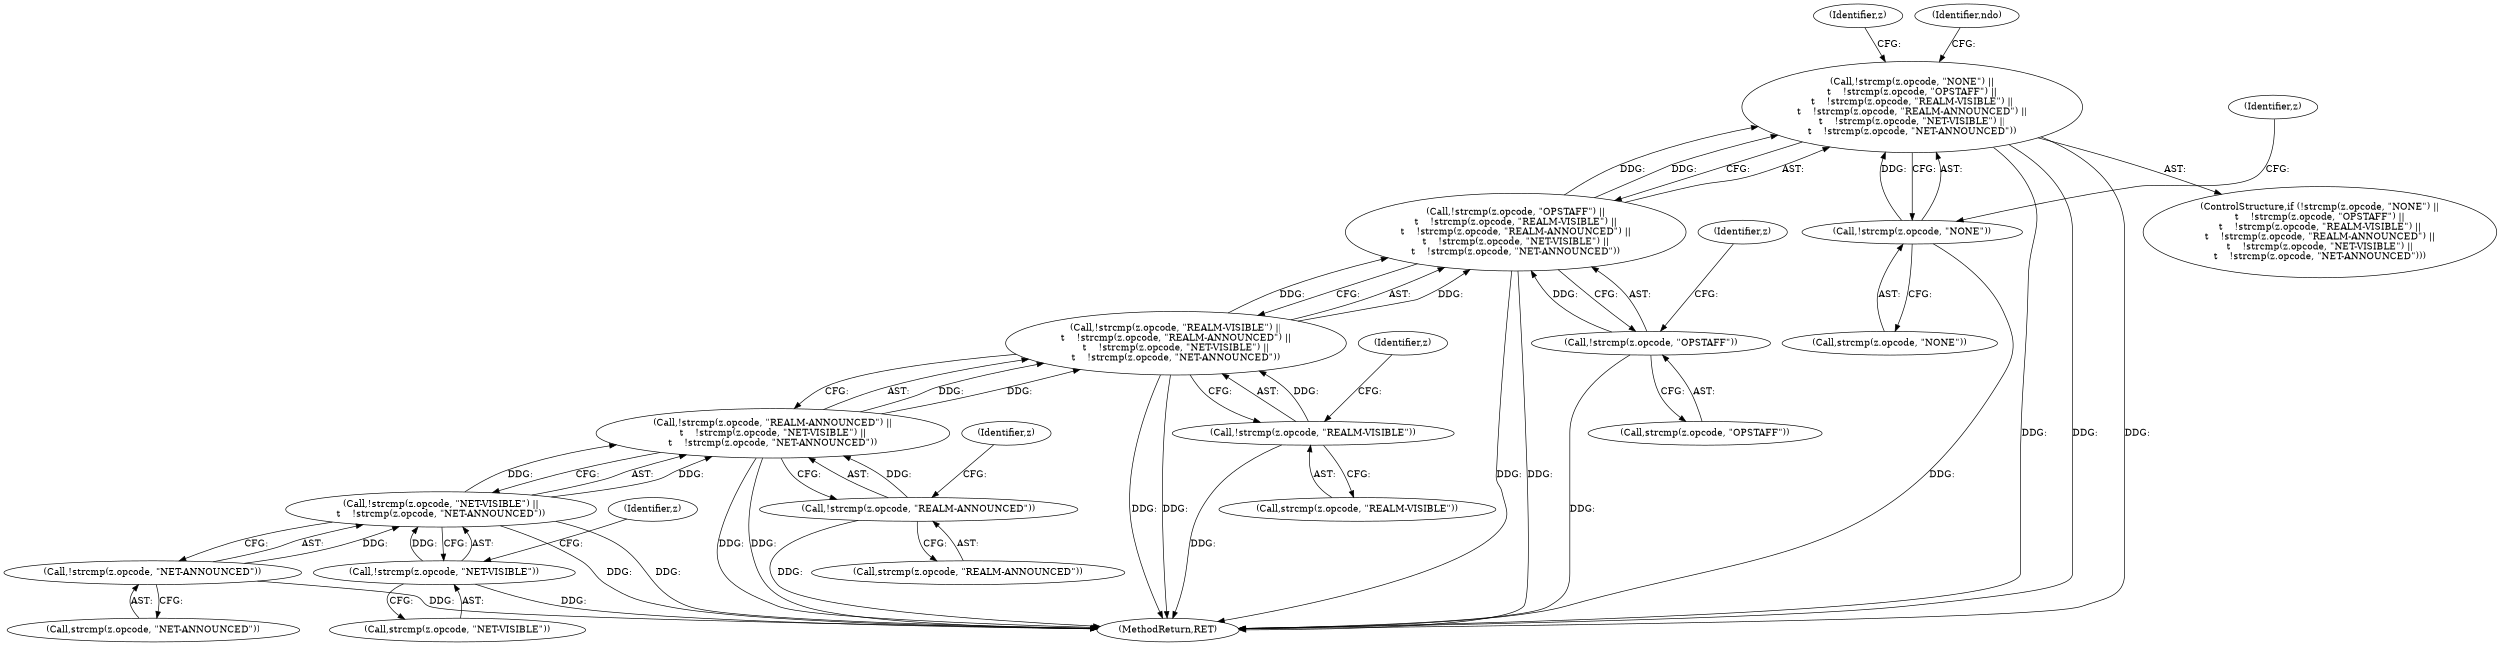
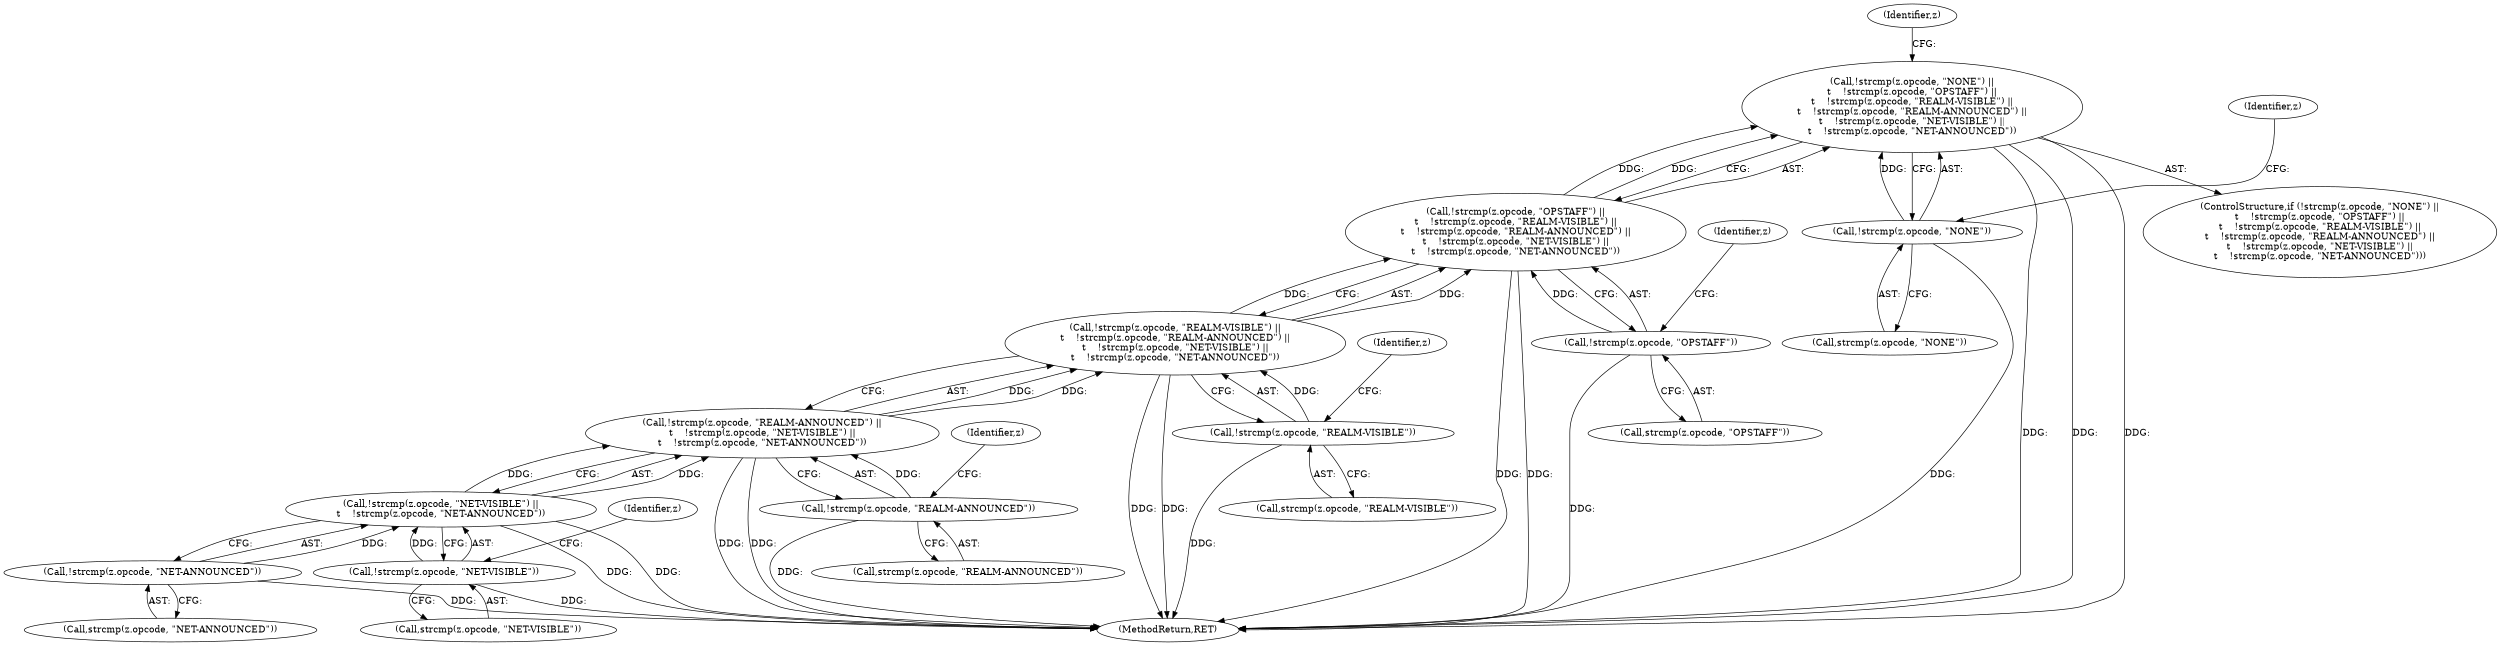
(1967, 16) -> none
